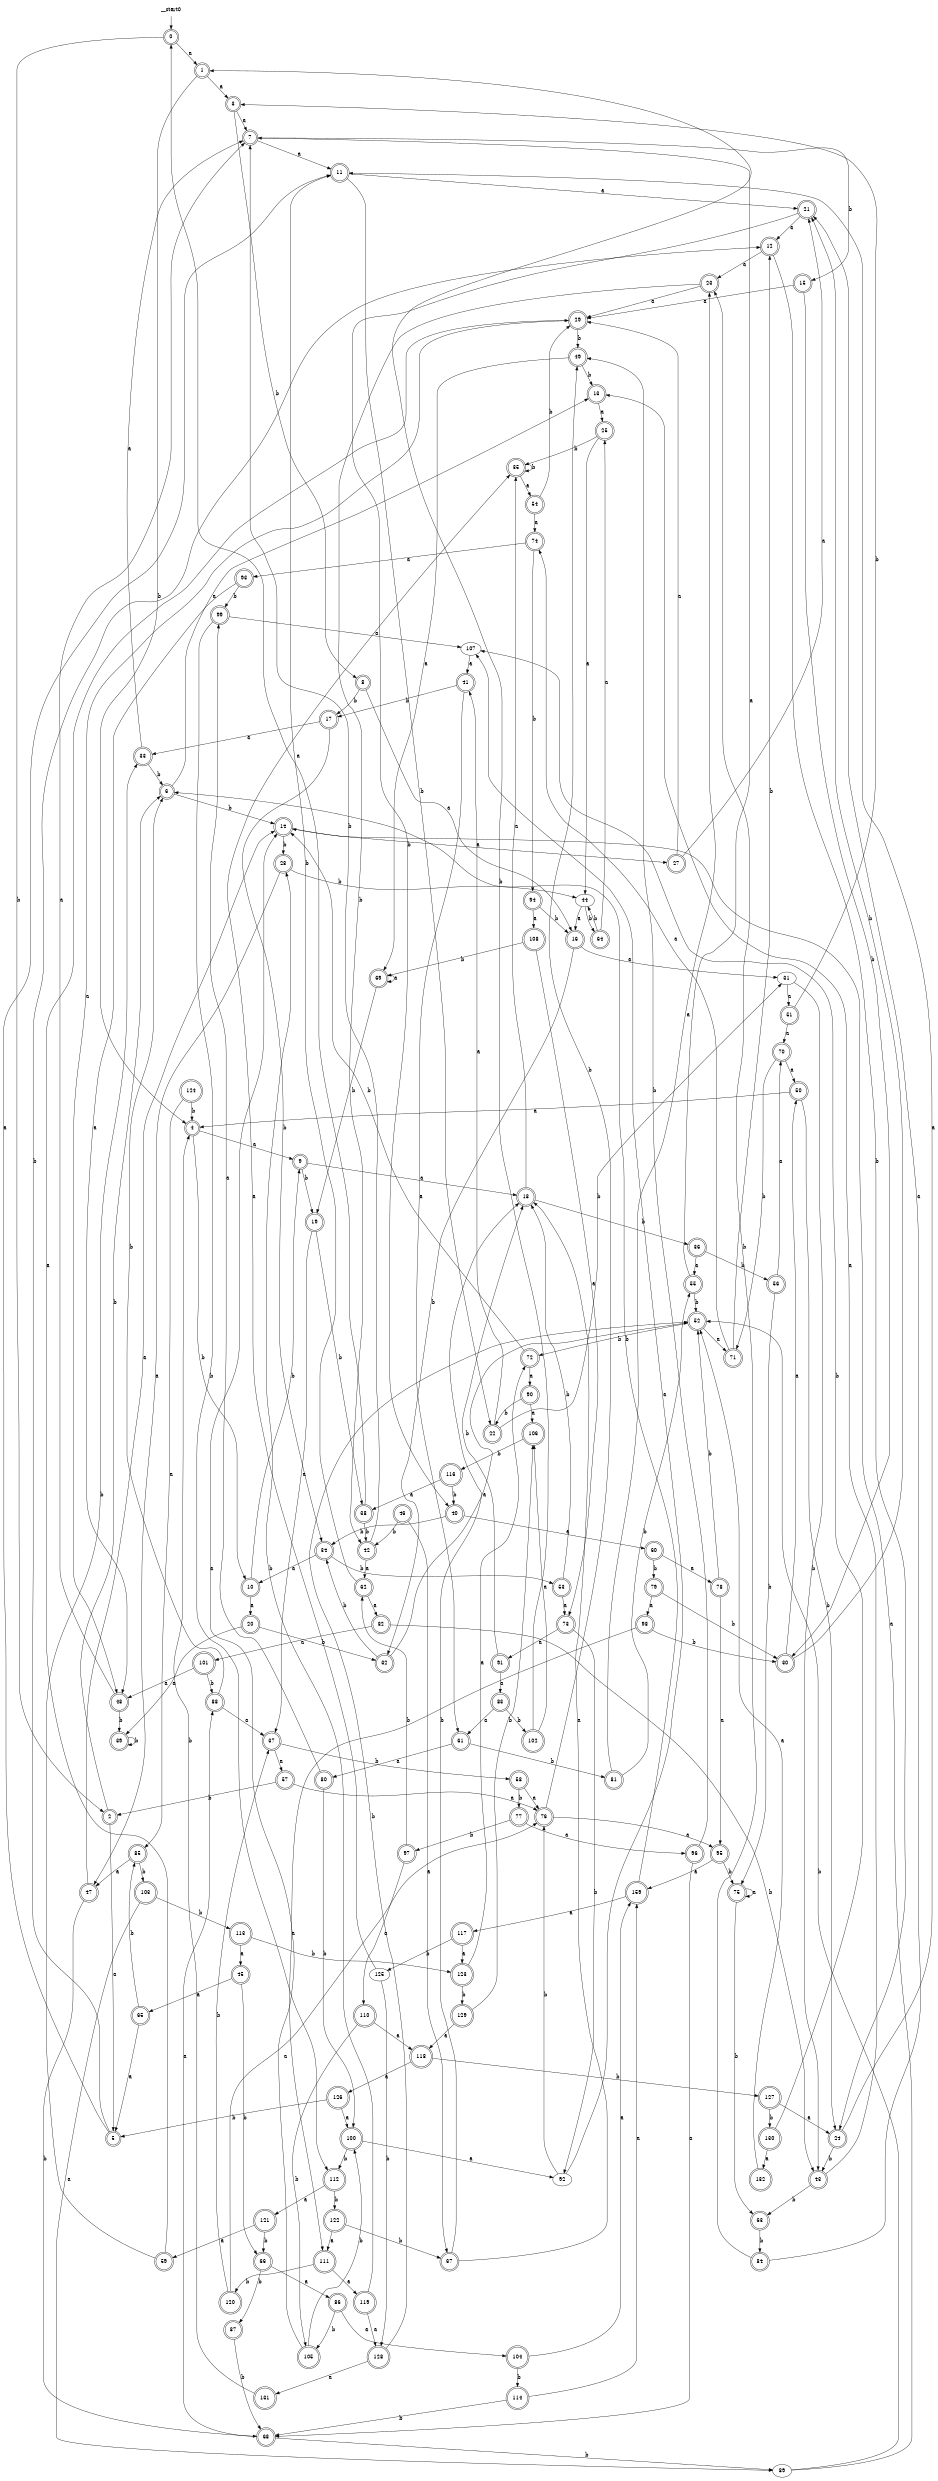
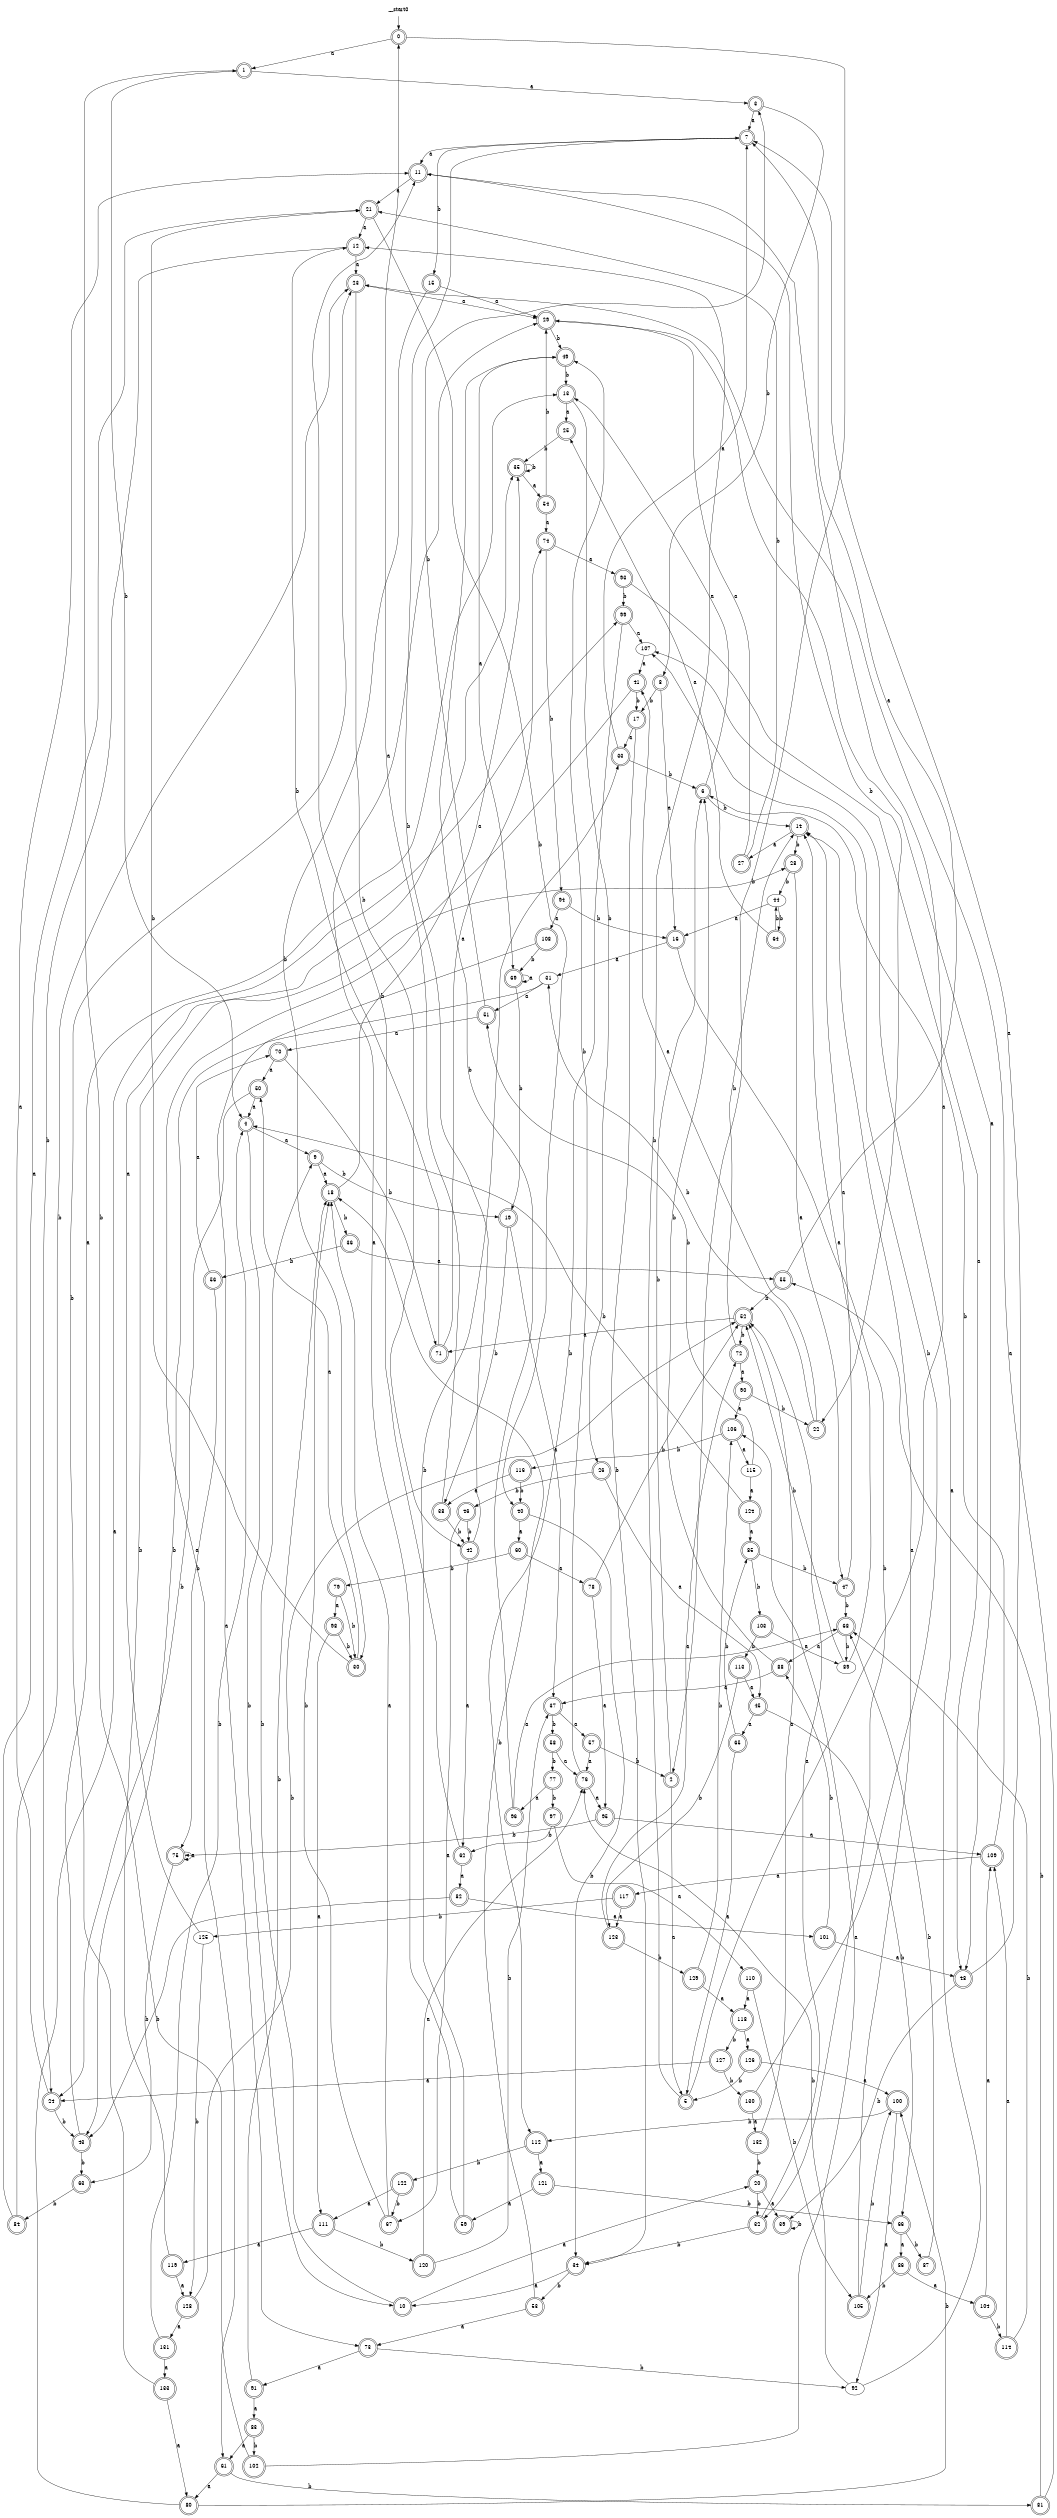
(824, 541) -> (778, 541)
(586, 663) -> none
none -> (601, 1471)
none -> (751, 1471)
(118, 1872) -> (805, 1569)
(637, 1893) -> (992, 1856)
none -> (757, 2162)
none -> (165, 2389)
